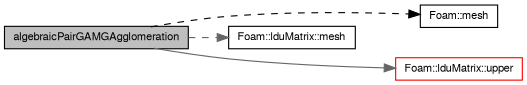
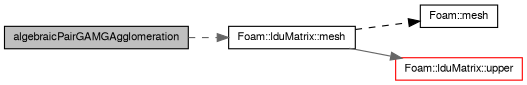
(279, 13) -> (382, 26)
(269, 62) -> (370, 52)
